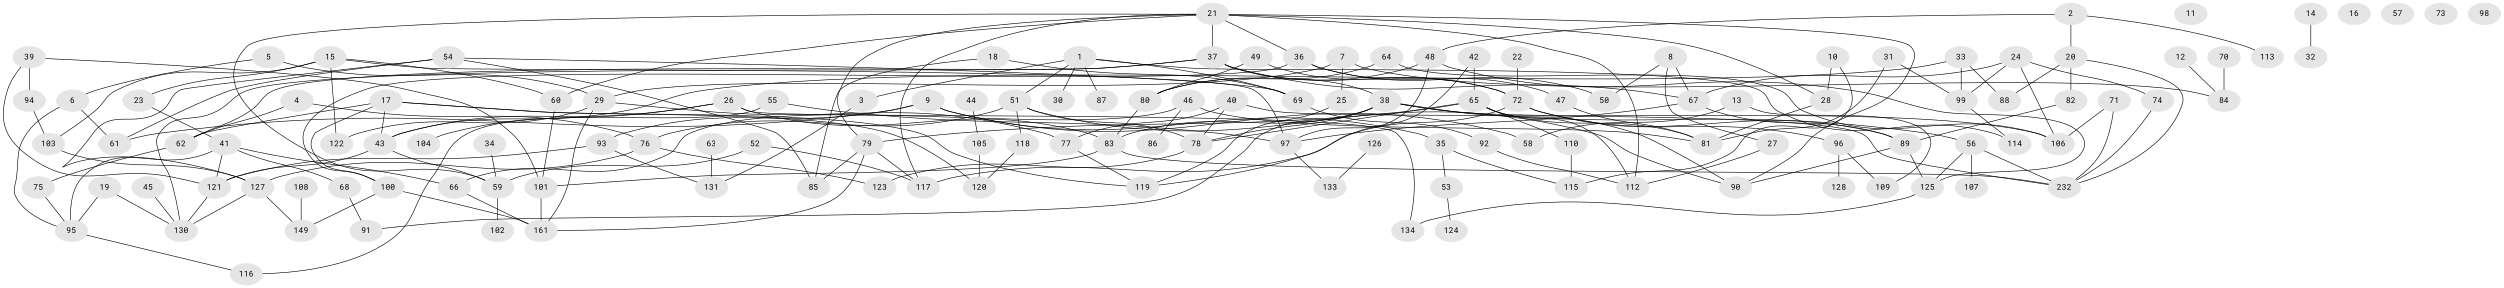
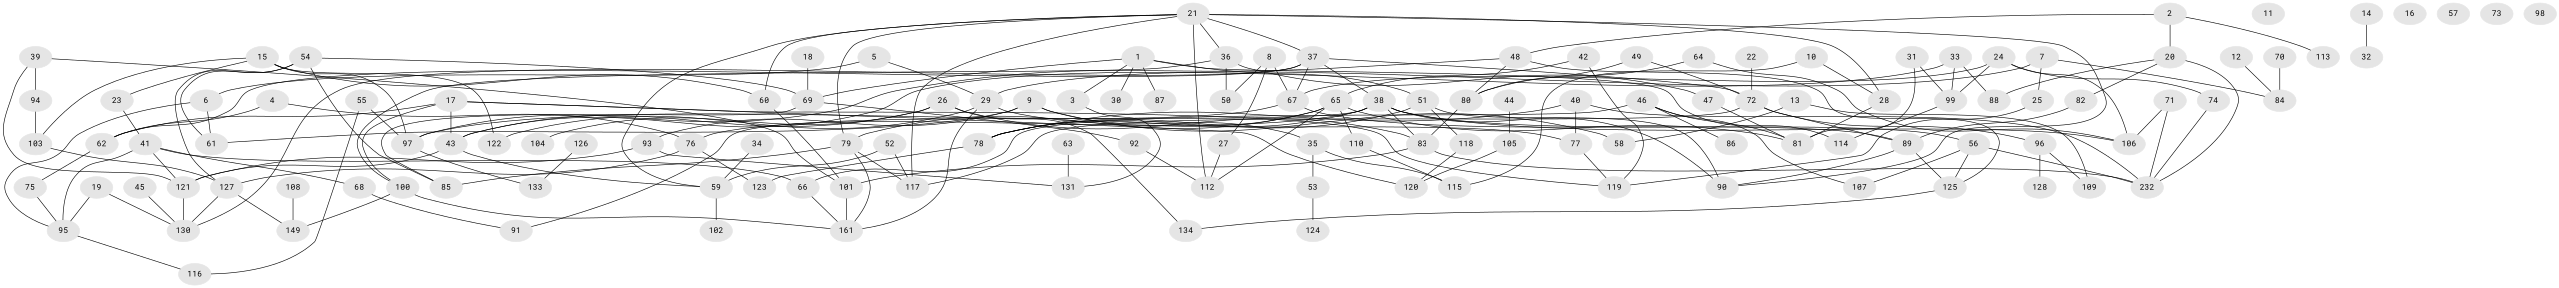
(834, 103) -> (429, 121)
(831, 124) -> (1036, 124)
none -> (1763, 141)
